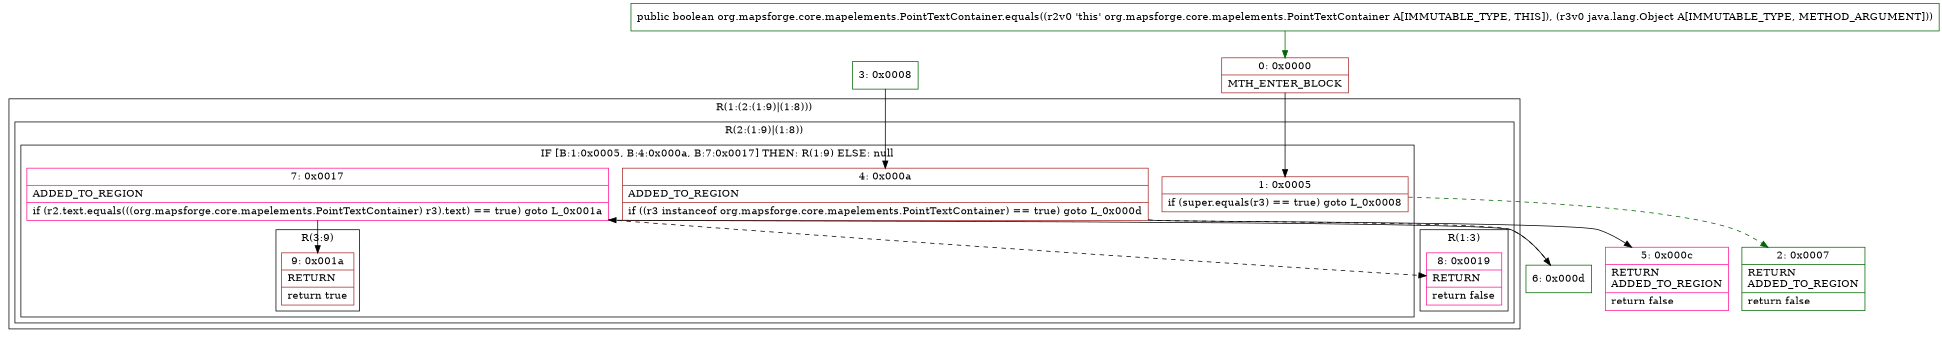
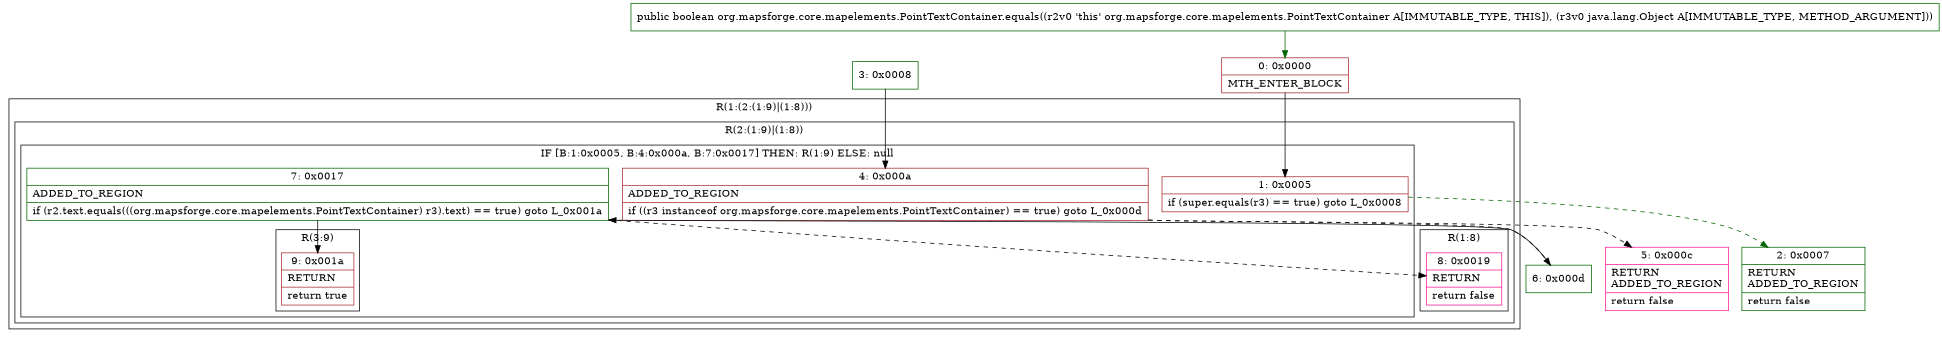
(318, 194) -> (318, 194)
(1388, 223) -> (1388, 223)
(1464, 238) -> (1464, 238)
